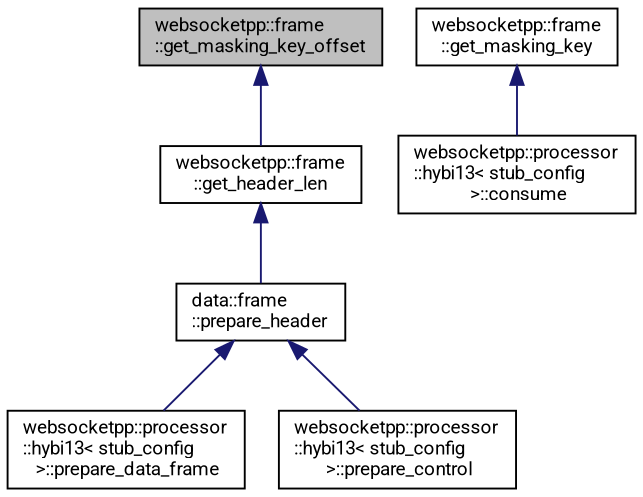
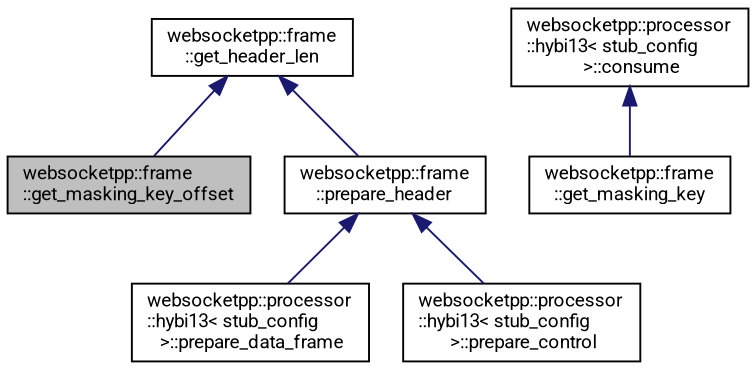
(517, 110) -> (630, 131)
(261, 115) -> (184, 123)
(261, 312) -> (385, 185)
